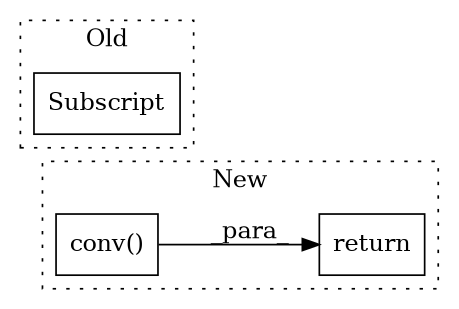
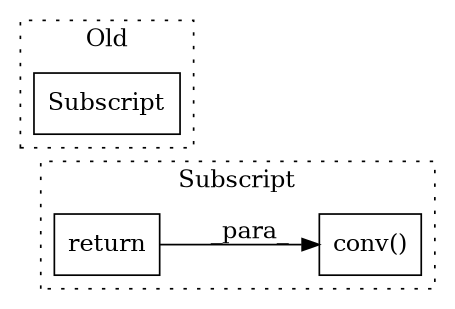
(240, 181) -> (238, 181)
(230, 245) -> (231, 245)
